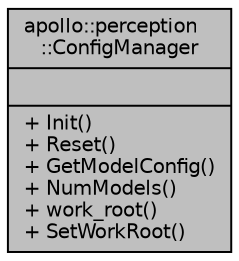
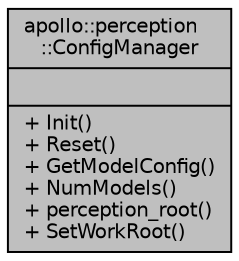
(91, 210) -> (119, 210)
